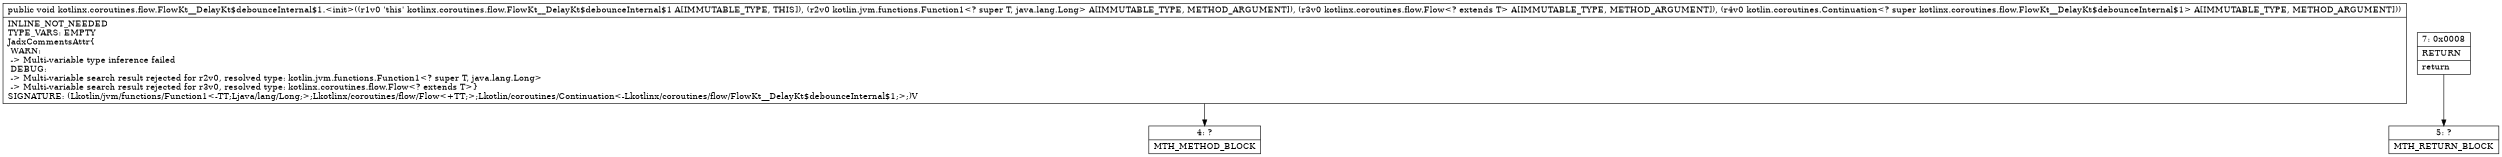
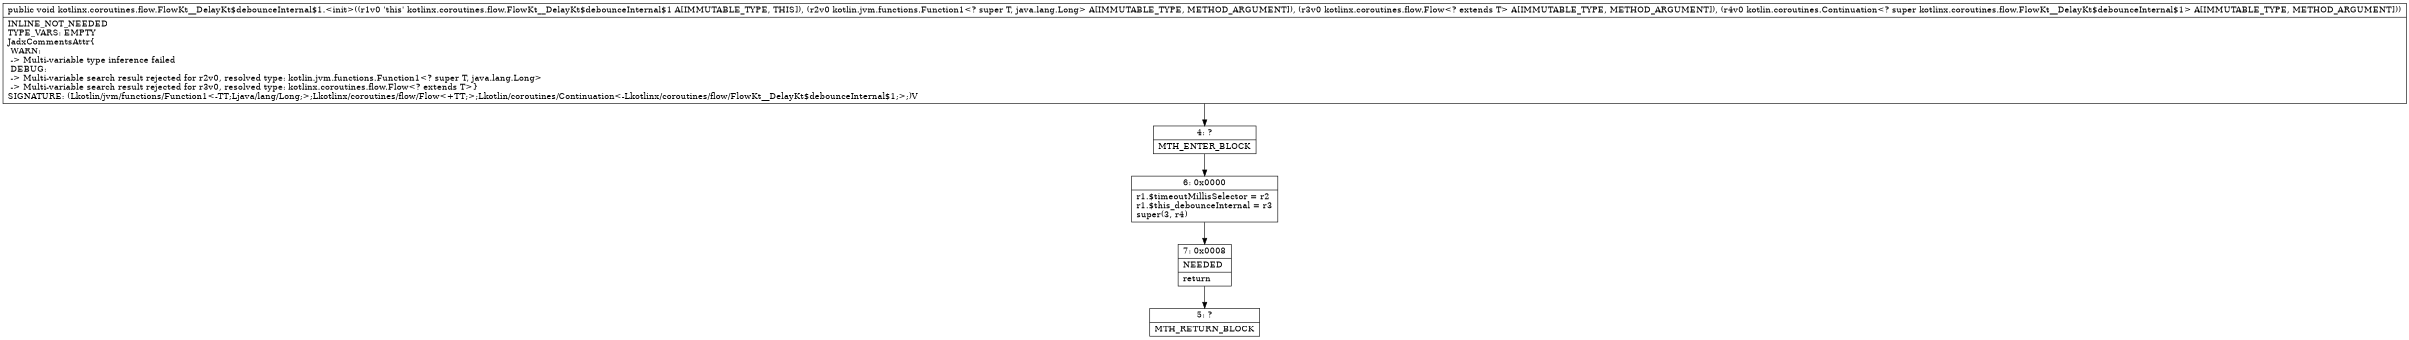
(2442, 53) -> (1203, 265)
(1205, 147) -> (1205, 147)
none -> (1205, 199)
